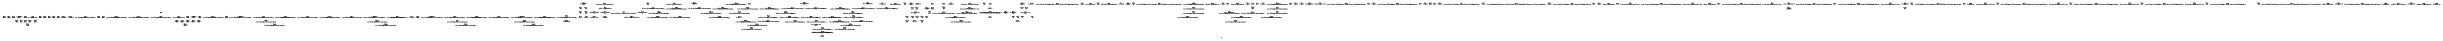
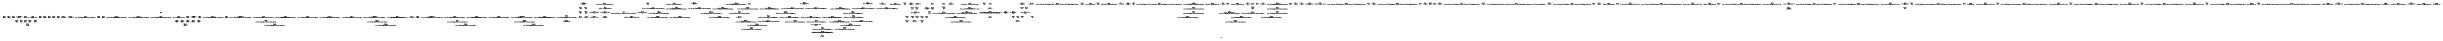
none -> (2251, 4)
